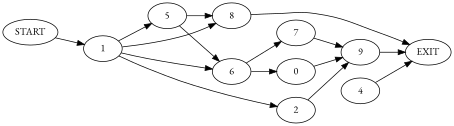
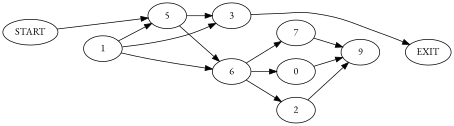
(232, 16) -> (232, 16)
(66, 40) -> (99, 24)
(389, 52) -> none
(193, 85) -> (261, 89)
(360, 91) -> none
